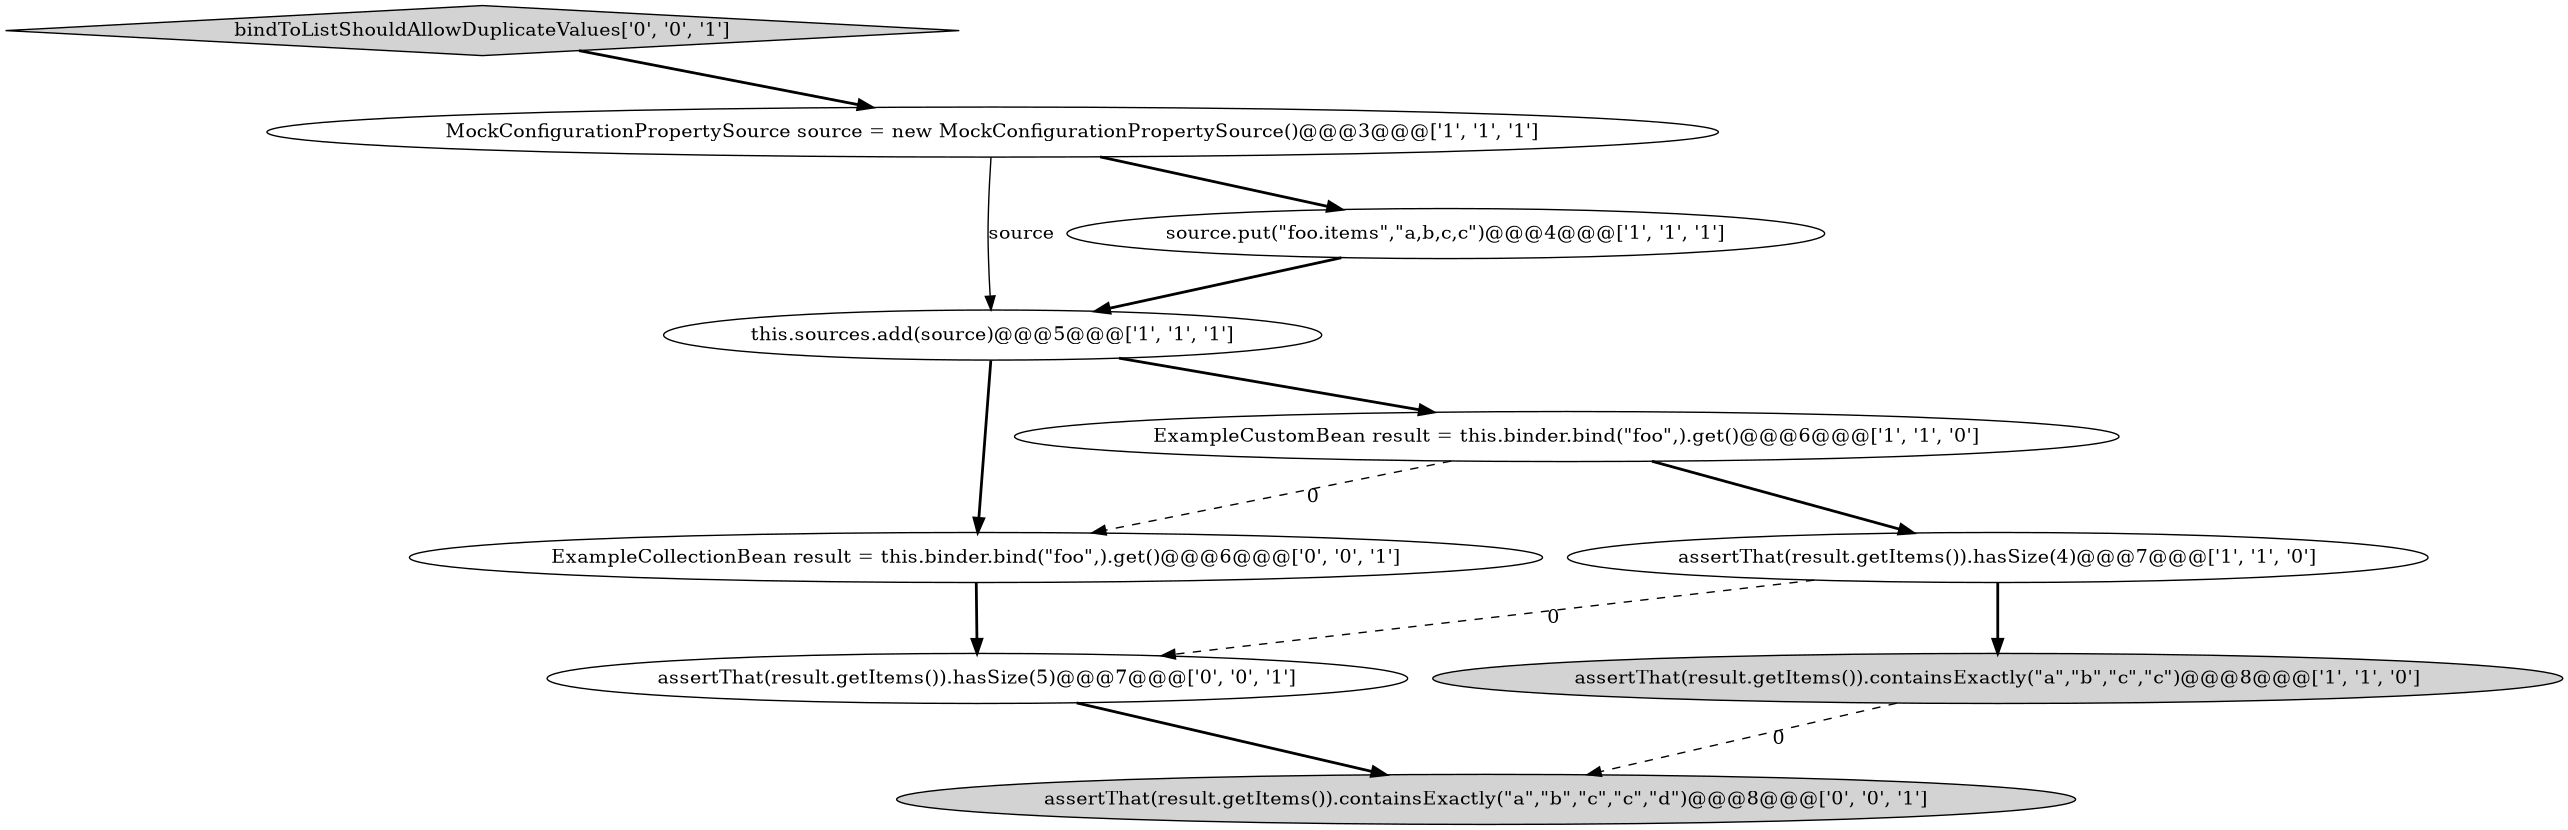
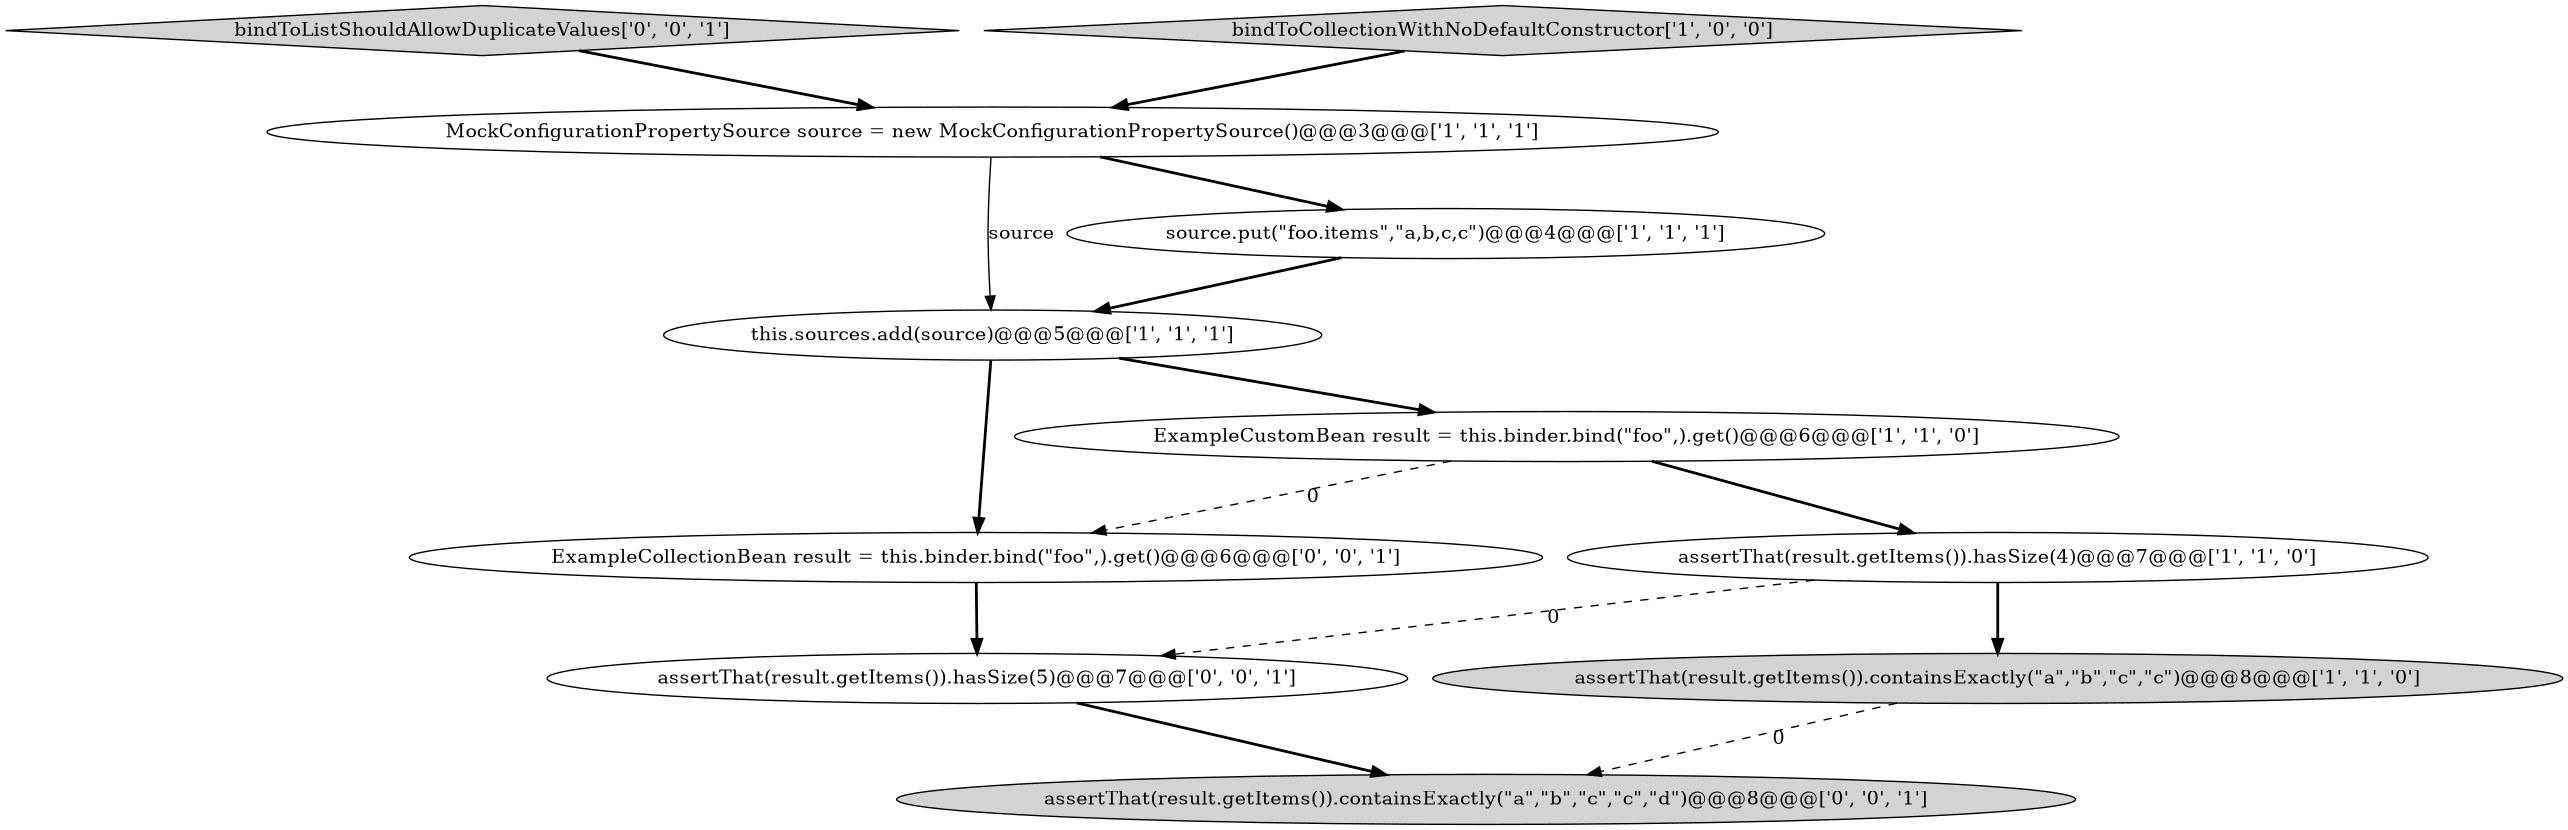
none -> (1503, 31)
